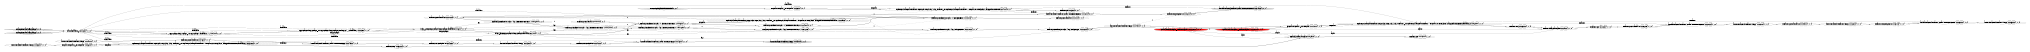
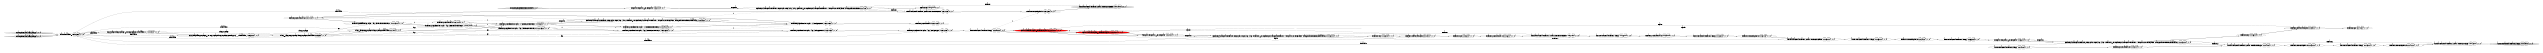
none -> (1916, 39)
